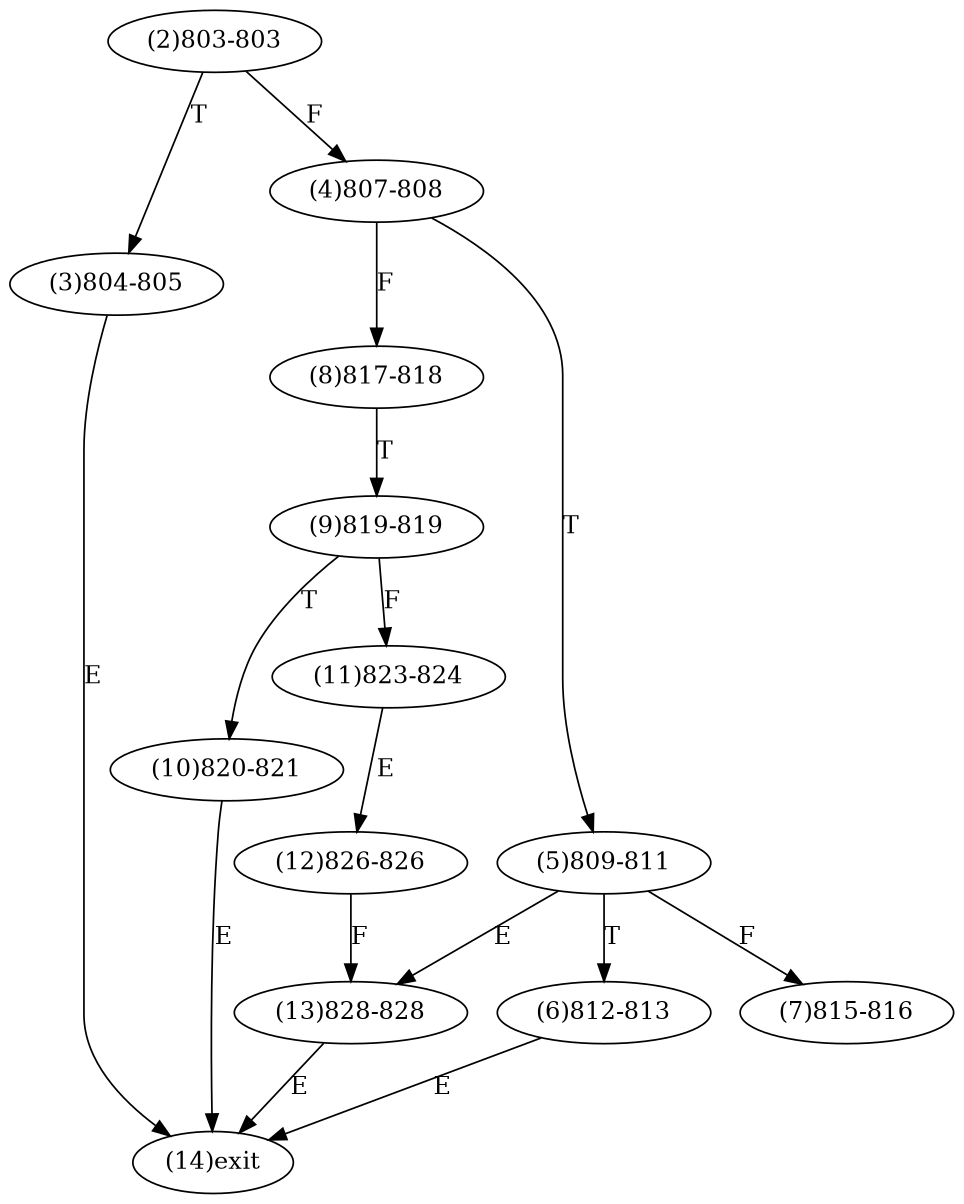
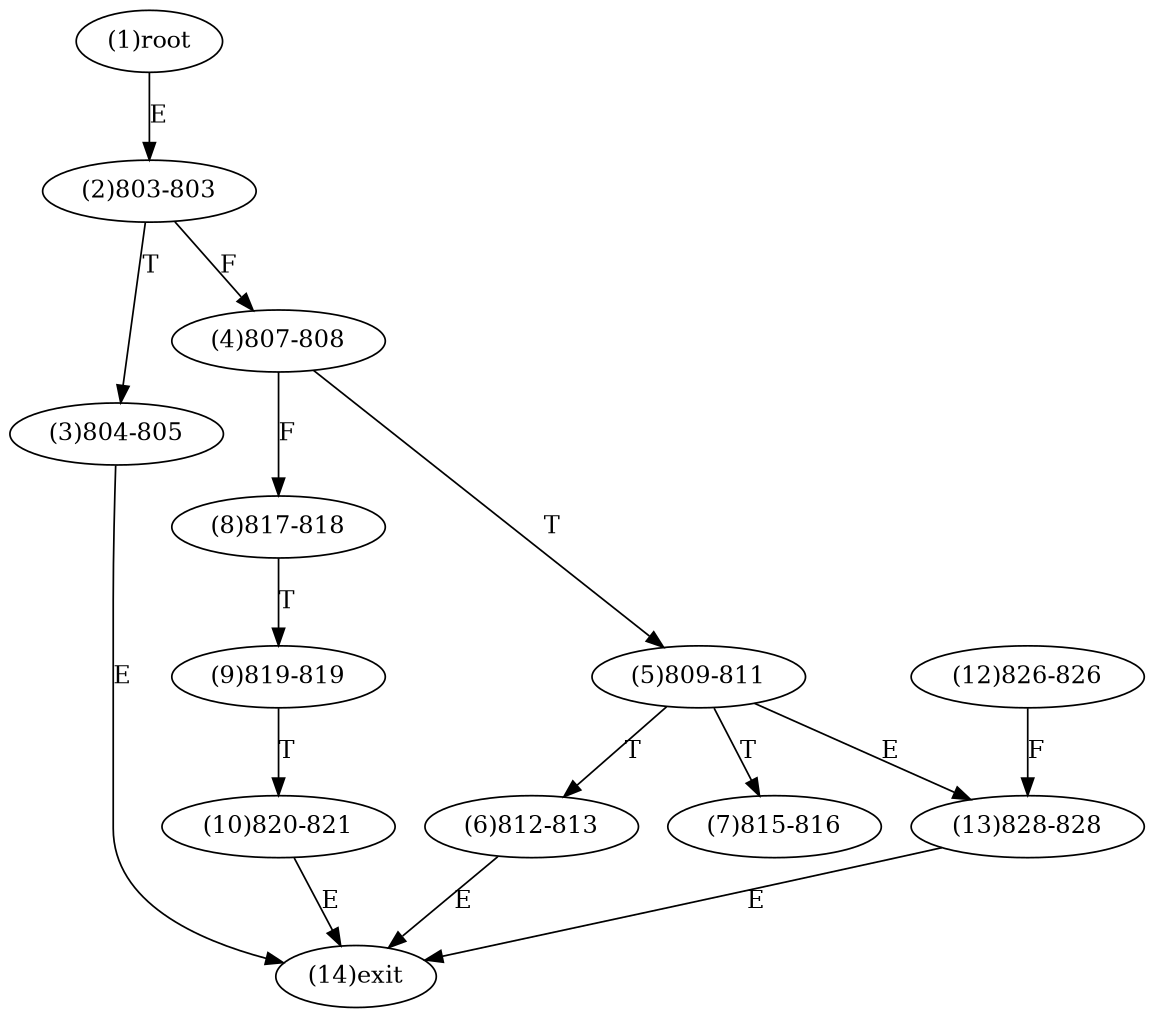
none -> (149, 41)
(389, 677) -> none
(747, 938) -> (749, 752)
